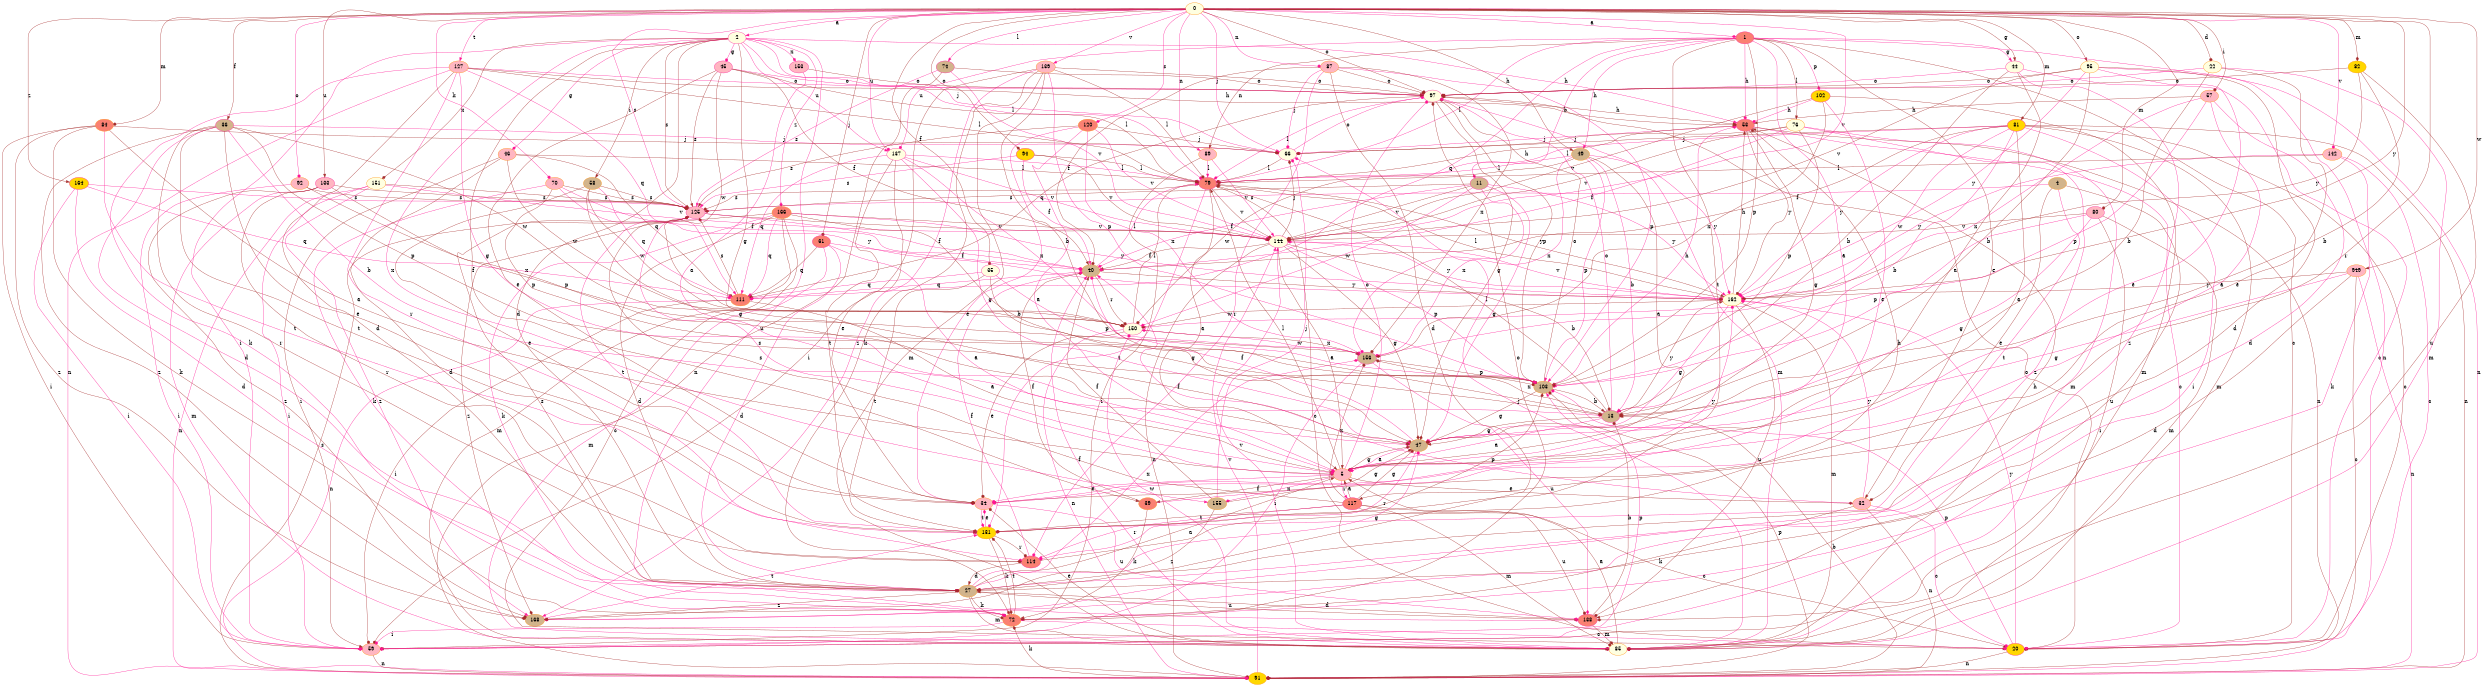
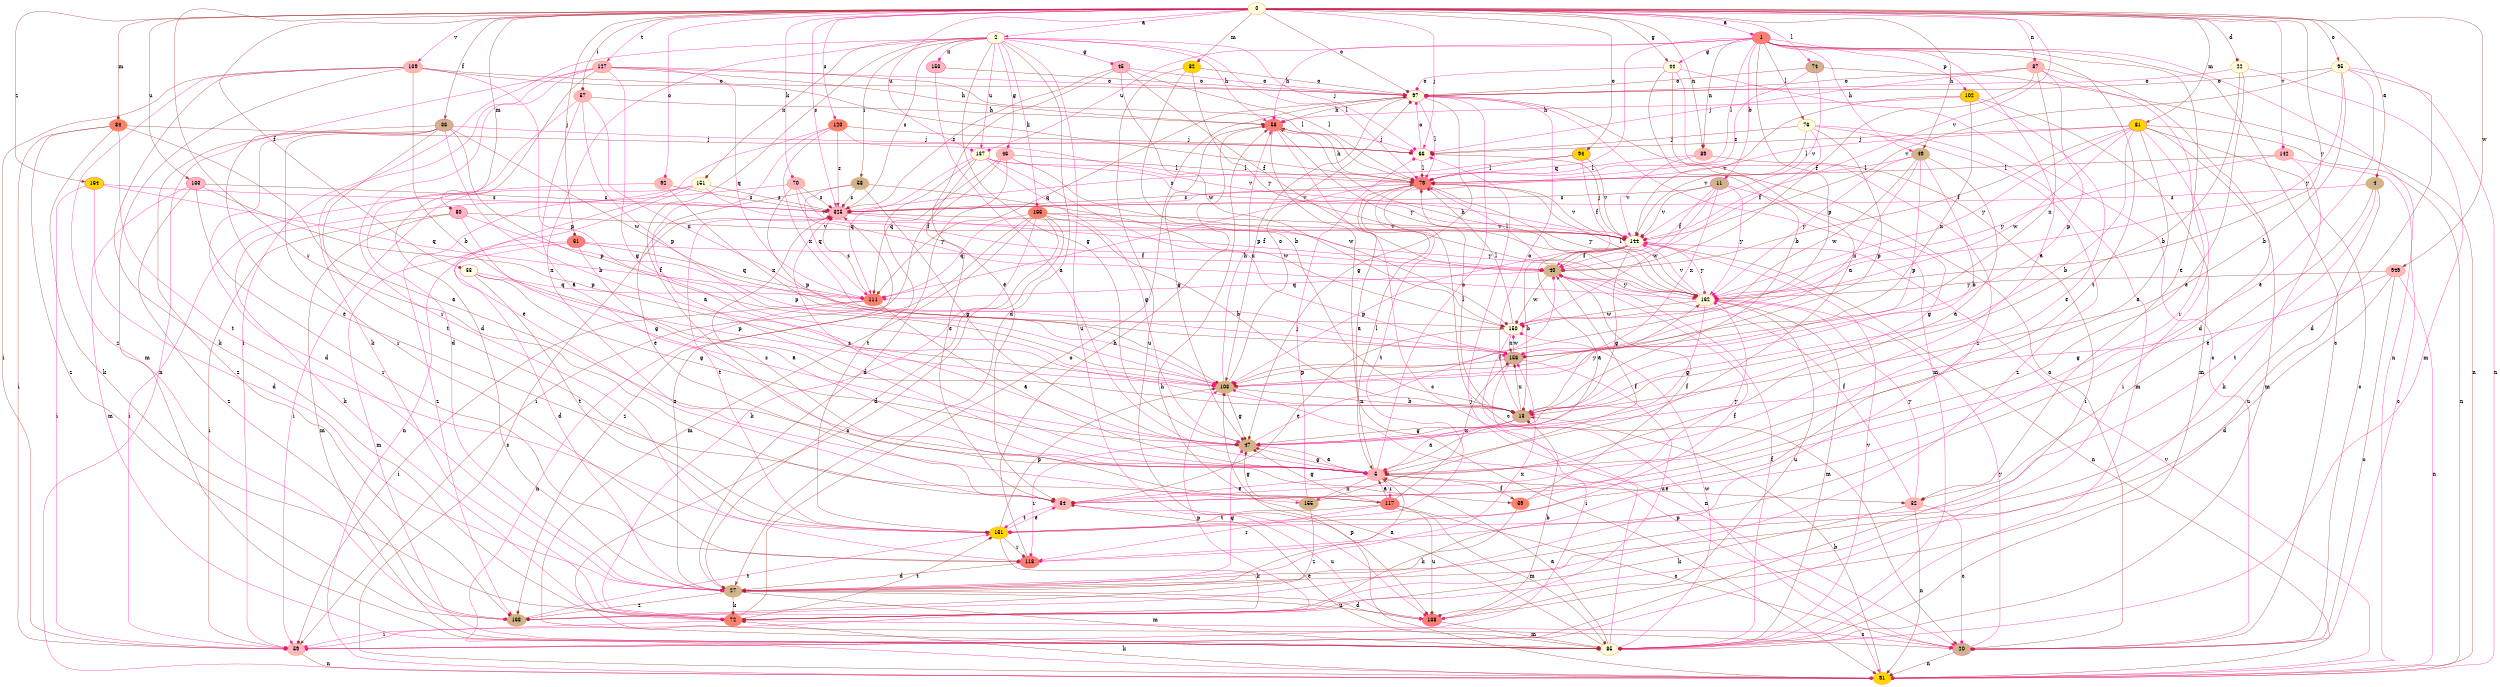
none -> (1883, 12)
(1180, 84) -> (1526, 15)
(696, 213) -> (838, 213)
(990, 271) -> (469, 271)
(1112, 300) -> (1536, 300)
(1031, 562) -> (1030, 562)
(2015, 649) -> (1962, 649)
